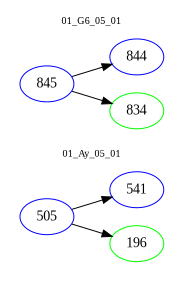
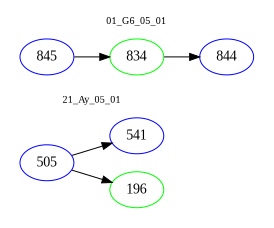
(87, 72) -> (177, 57)
(92, 154) -> (92, 100)
